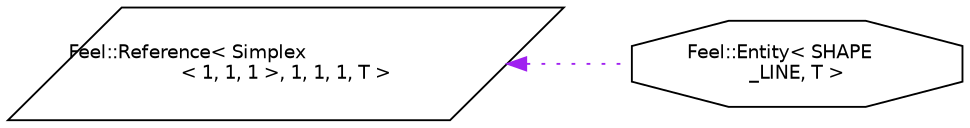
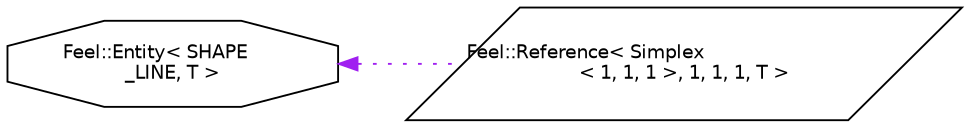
(579, 64) -> (410, 64)
